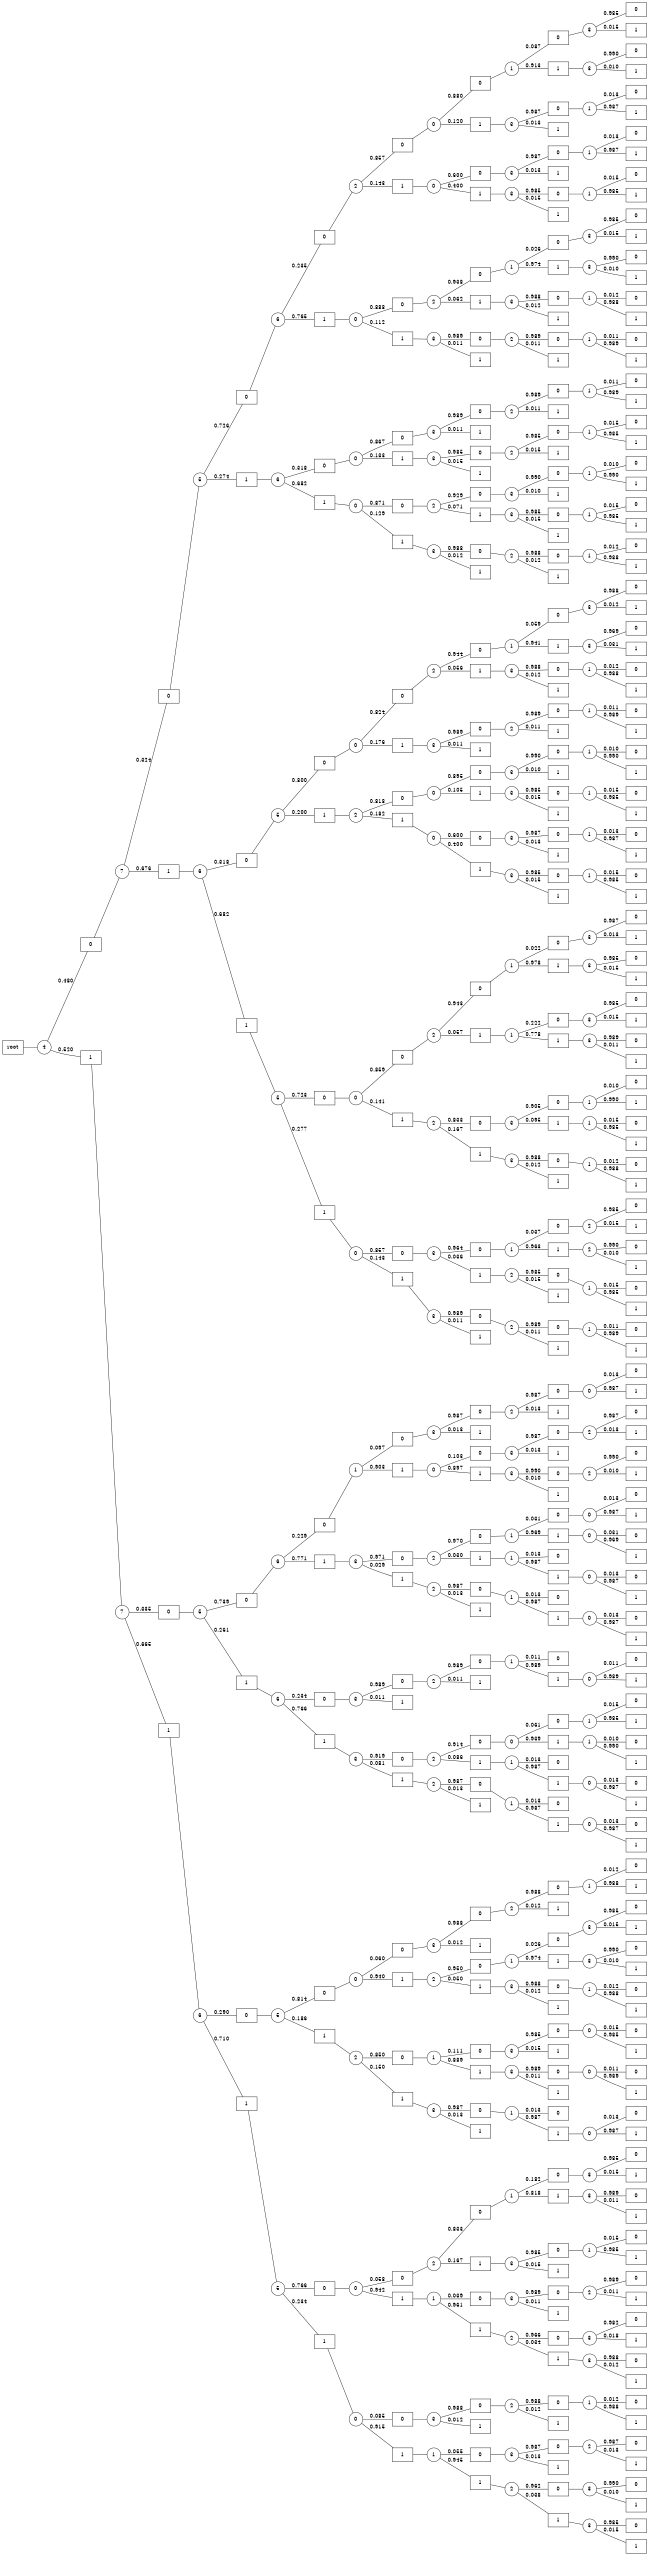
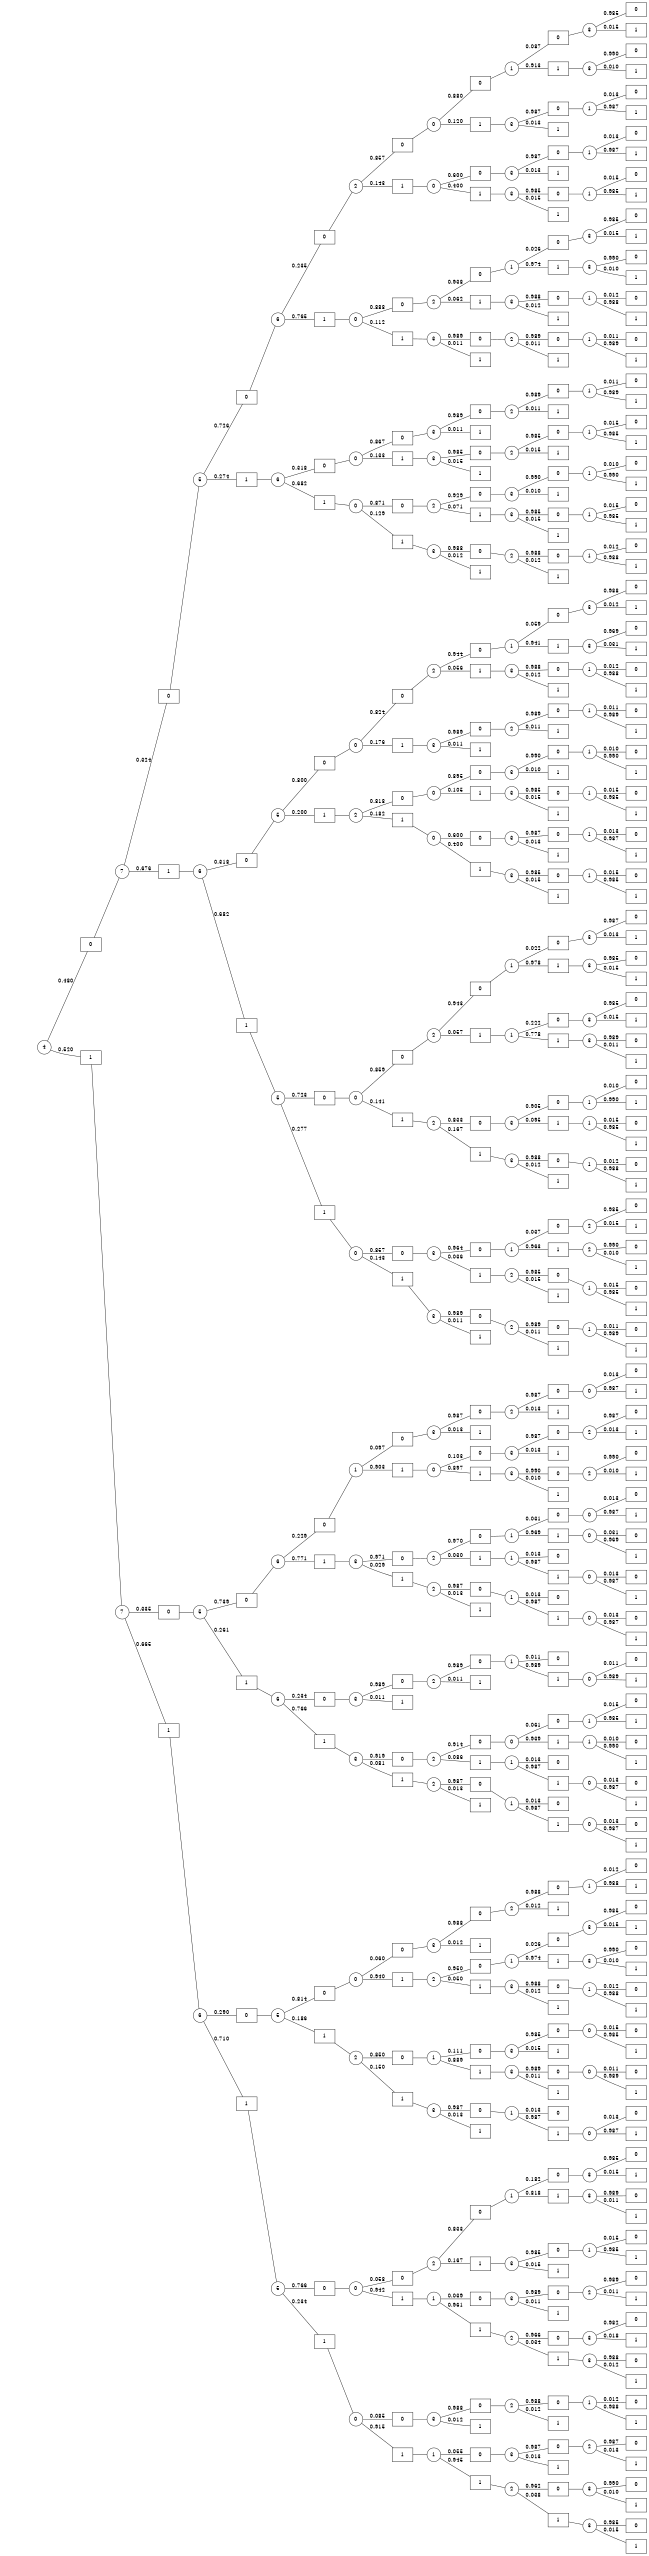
(13, 1047) -> none
